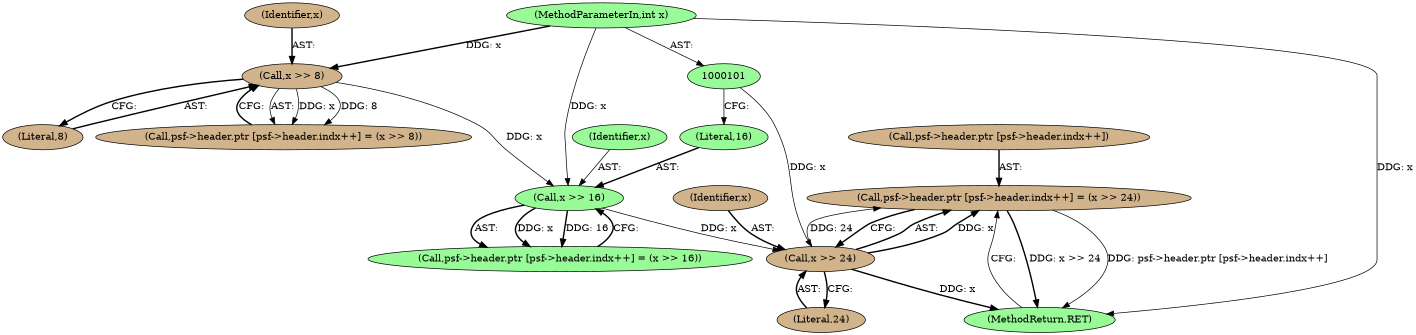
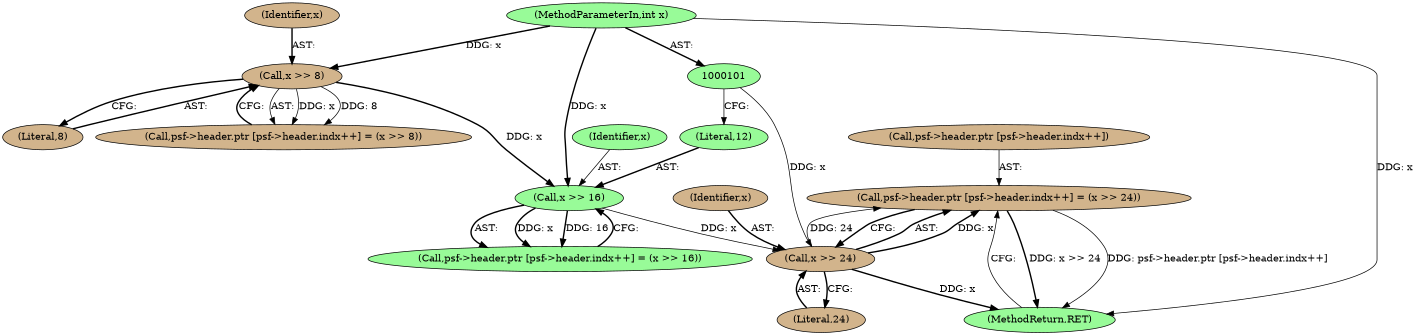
(661, 45) -> (661, 45)
(571, 101) -> (571, 101)
(451, 113) -> (451, 113)
(724, 137) -> (724, 137)
(999, 164) -> (999, 164)
